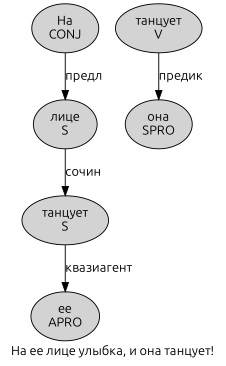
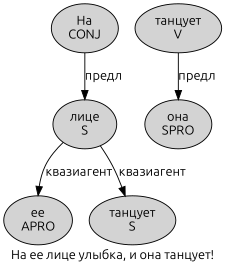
(181, 76) -> (197, 76)
(84, 172) -> (152, 172)
(65, 264) -> (47, 162)
